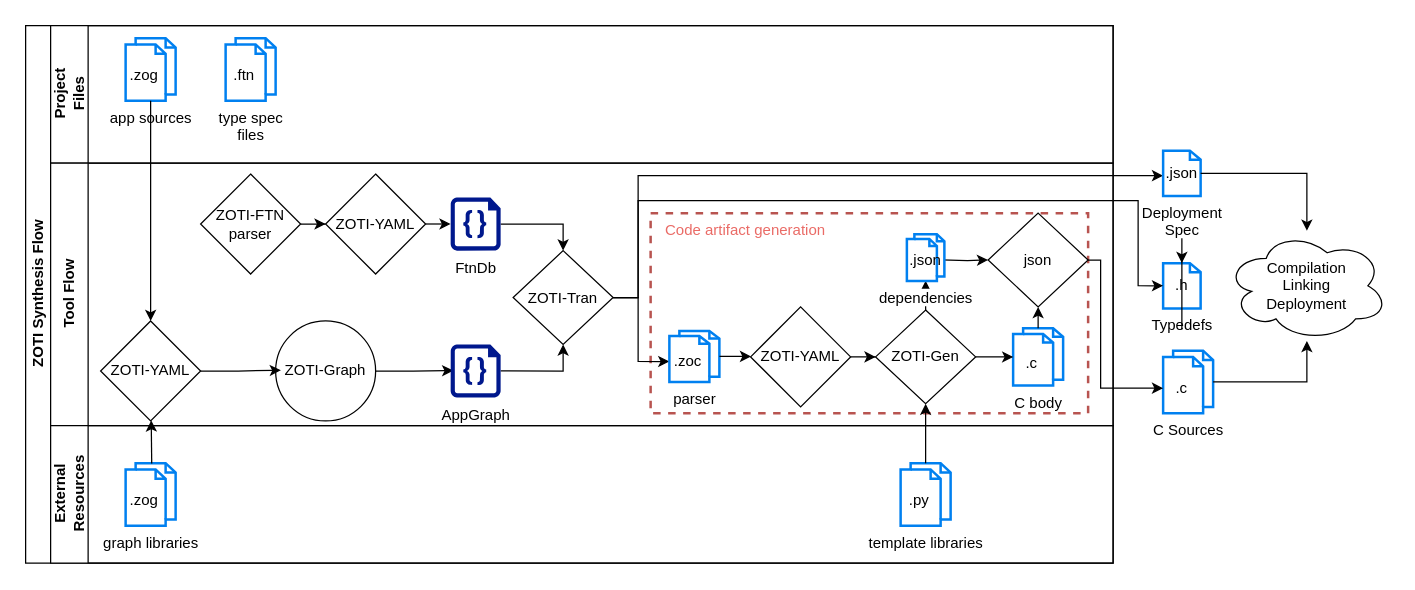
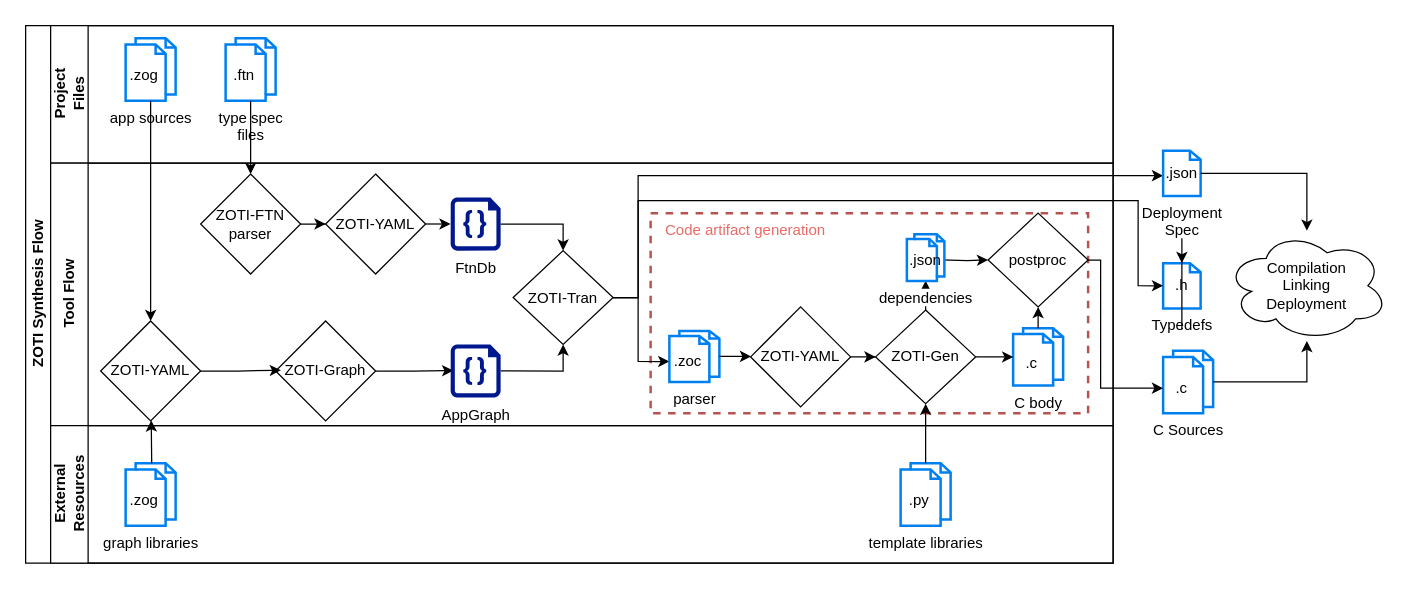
none -> (251, 133)
(1038, 261) -> (1038, 261)
(326, 371) -> (326, 371)
